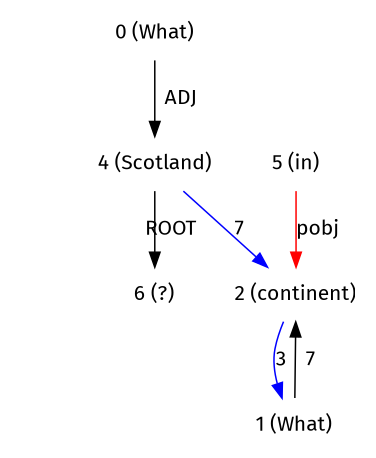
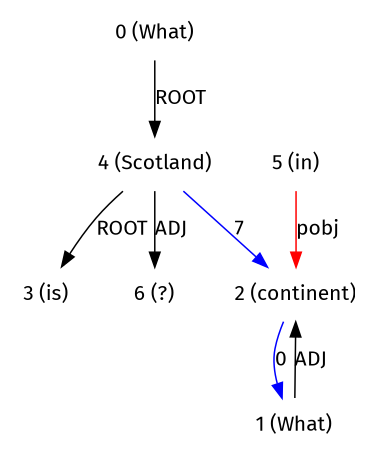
(181, 98) -> (181, 98)
(171, 229) -> (171, 229)
none -> (47, 295)
(281, 360) -> (281, 360)
(311, 360) -> (311, 360)
